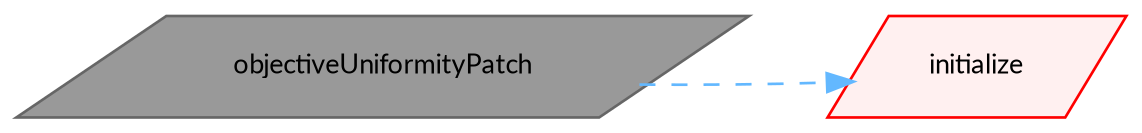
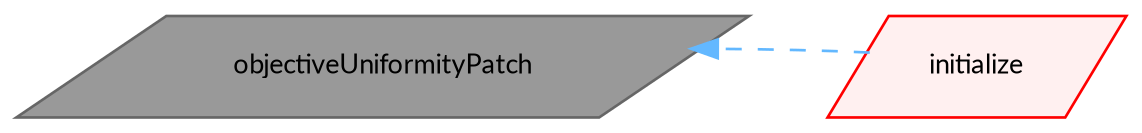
(733, 84) -> (794, 50)
